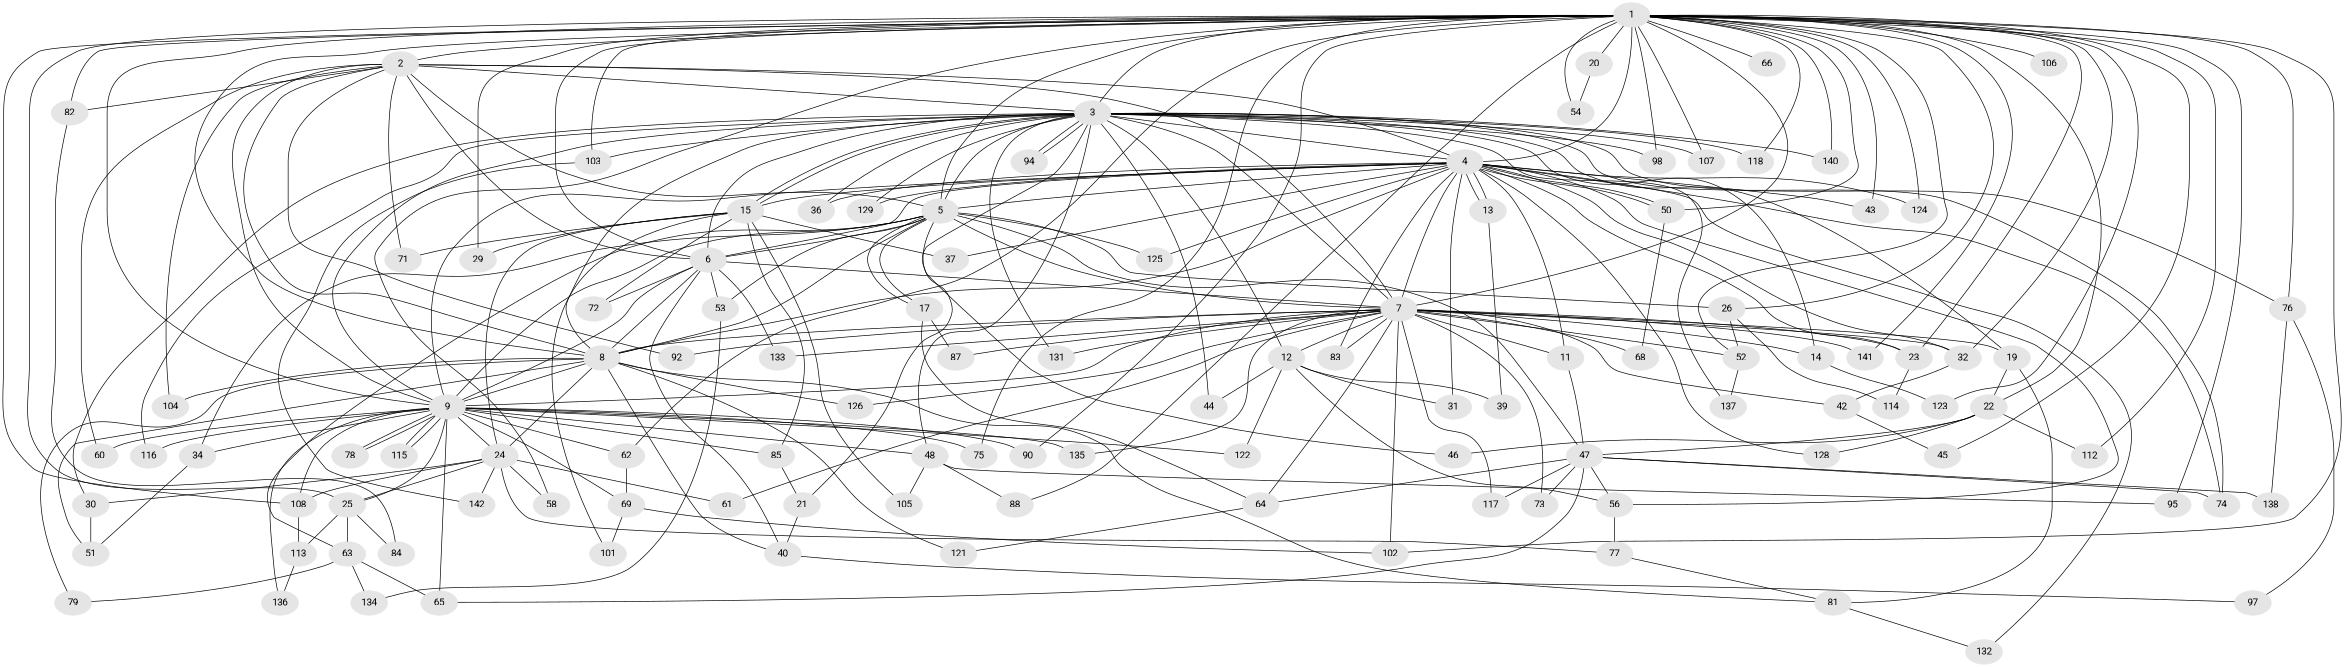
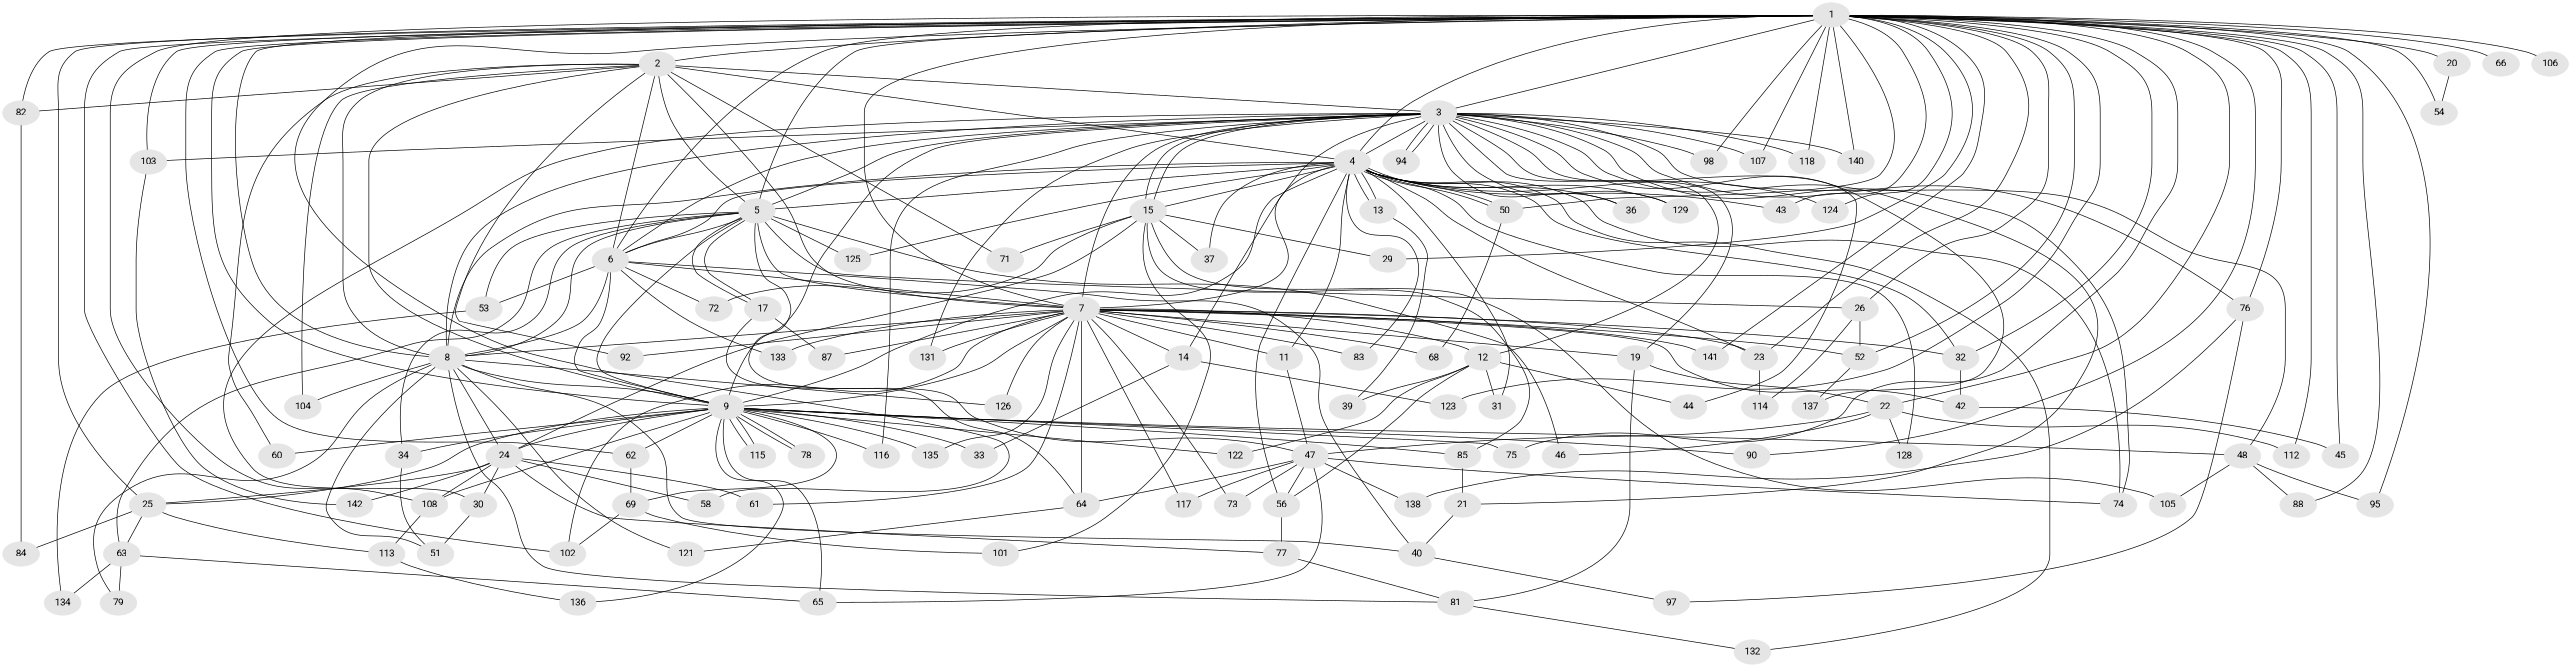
none -> (979, 456)
